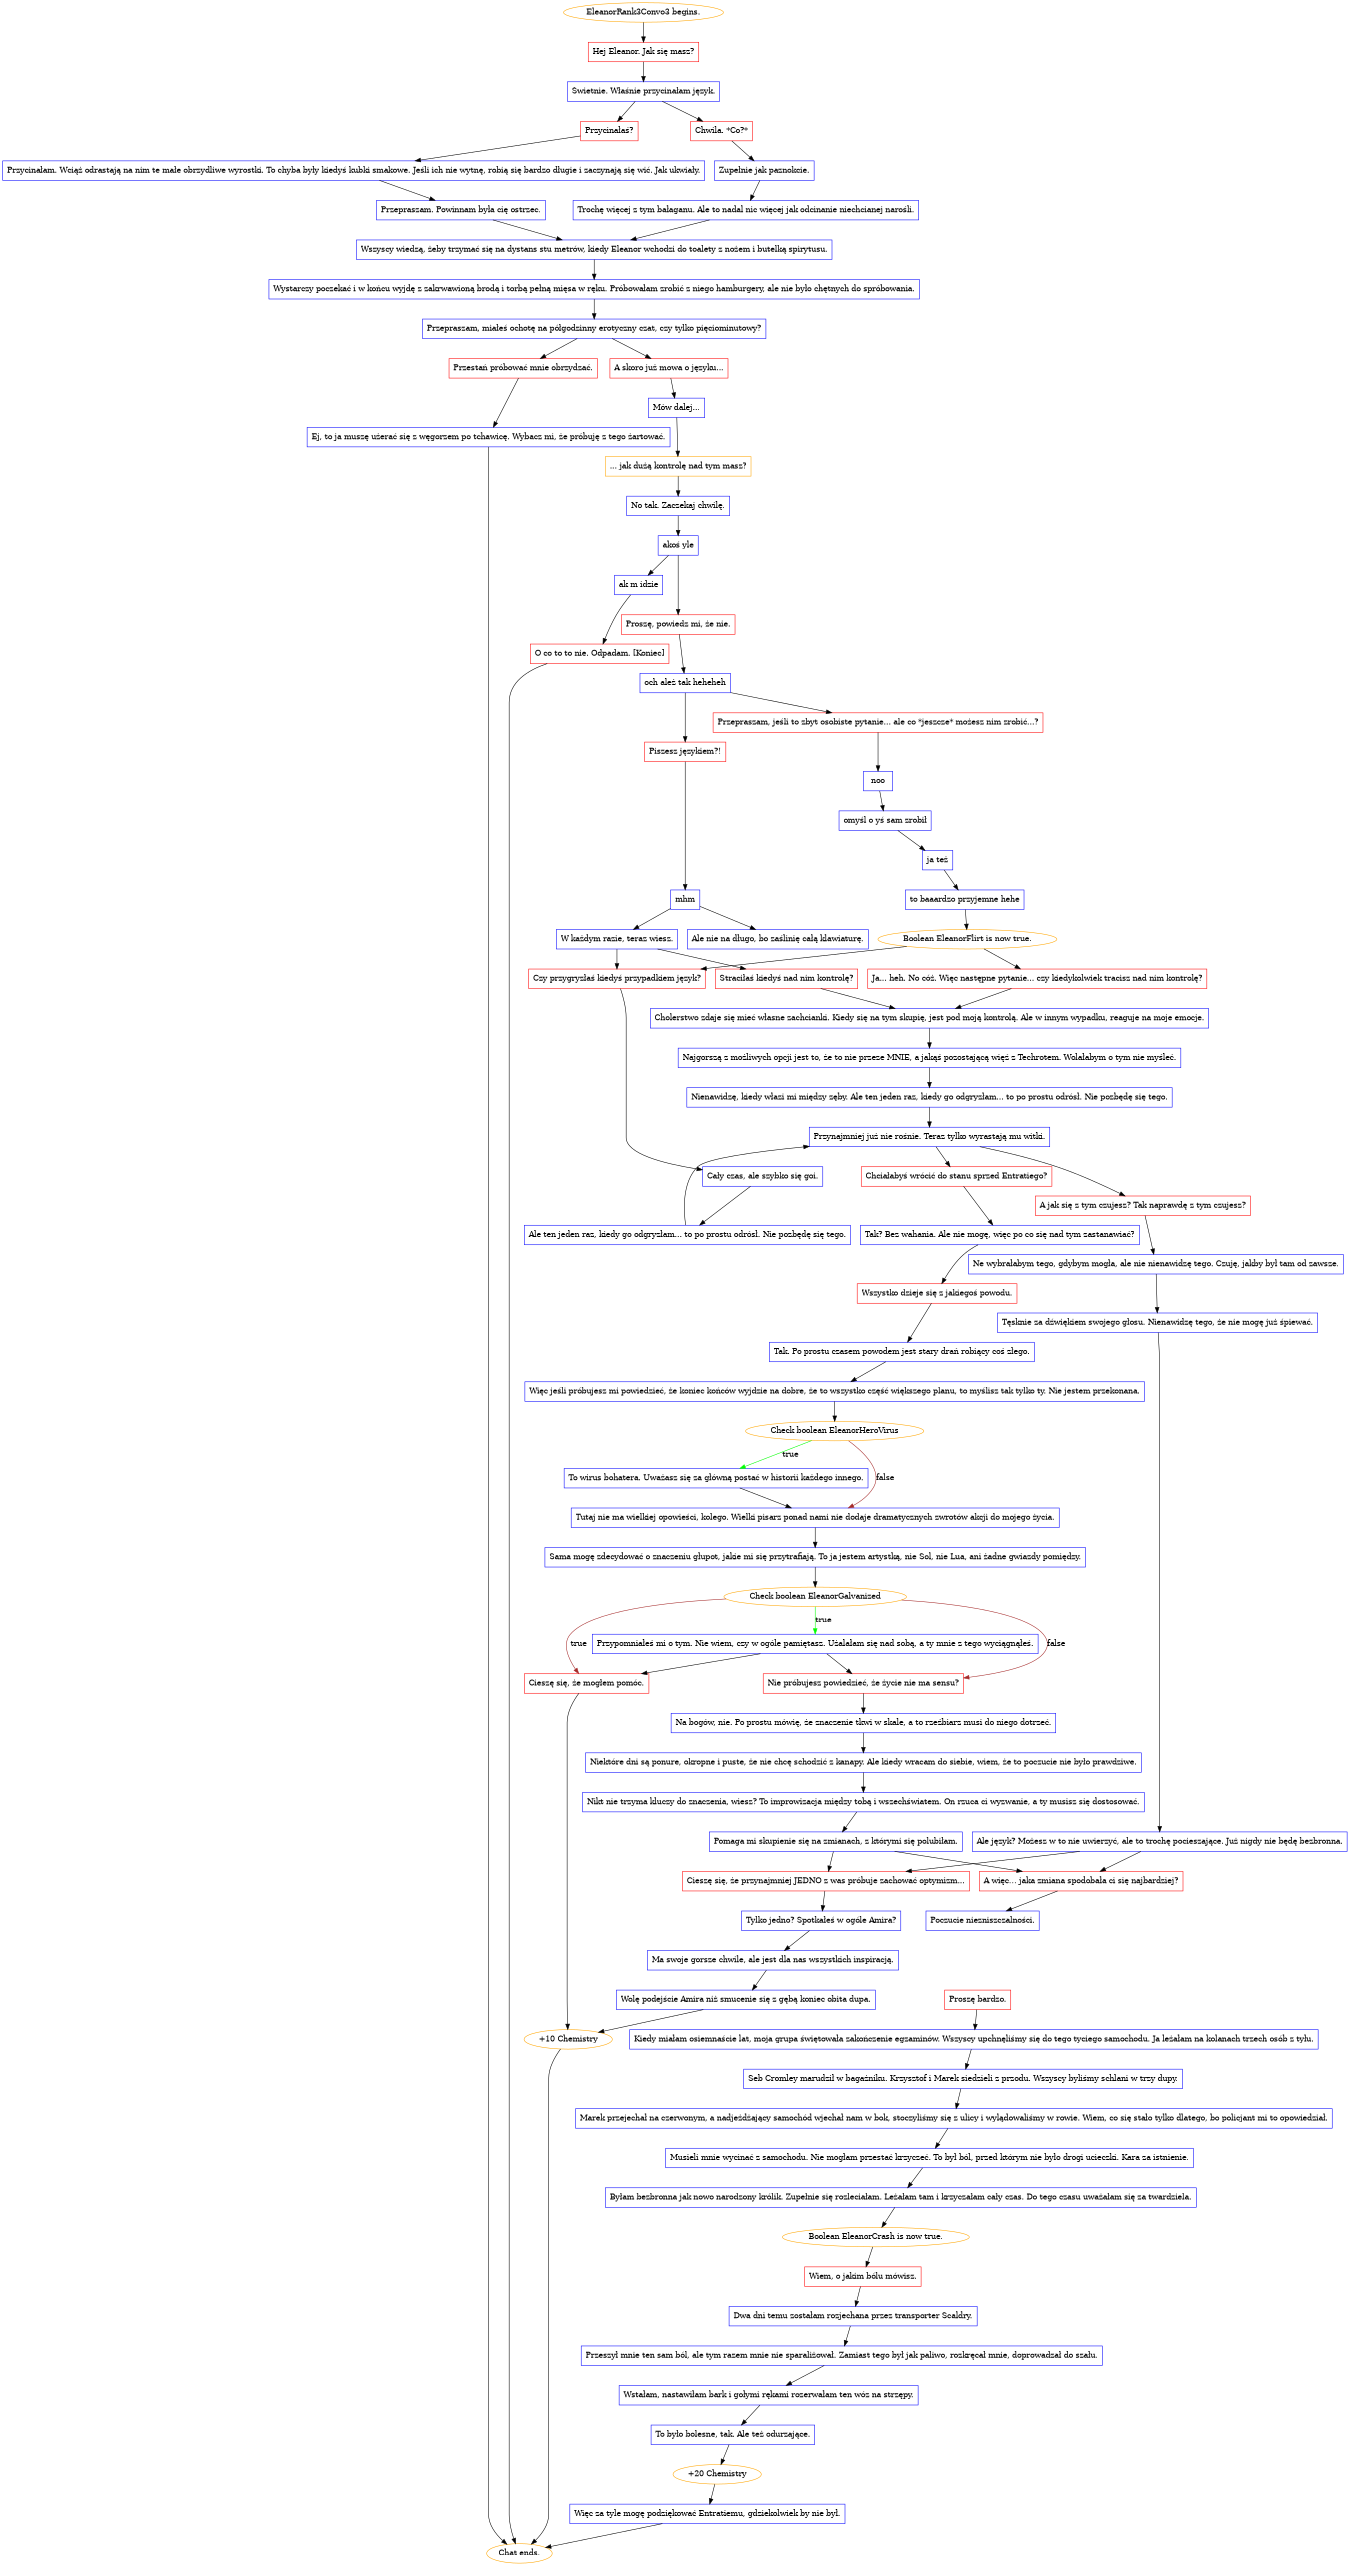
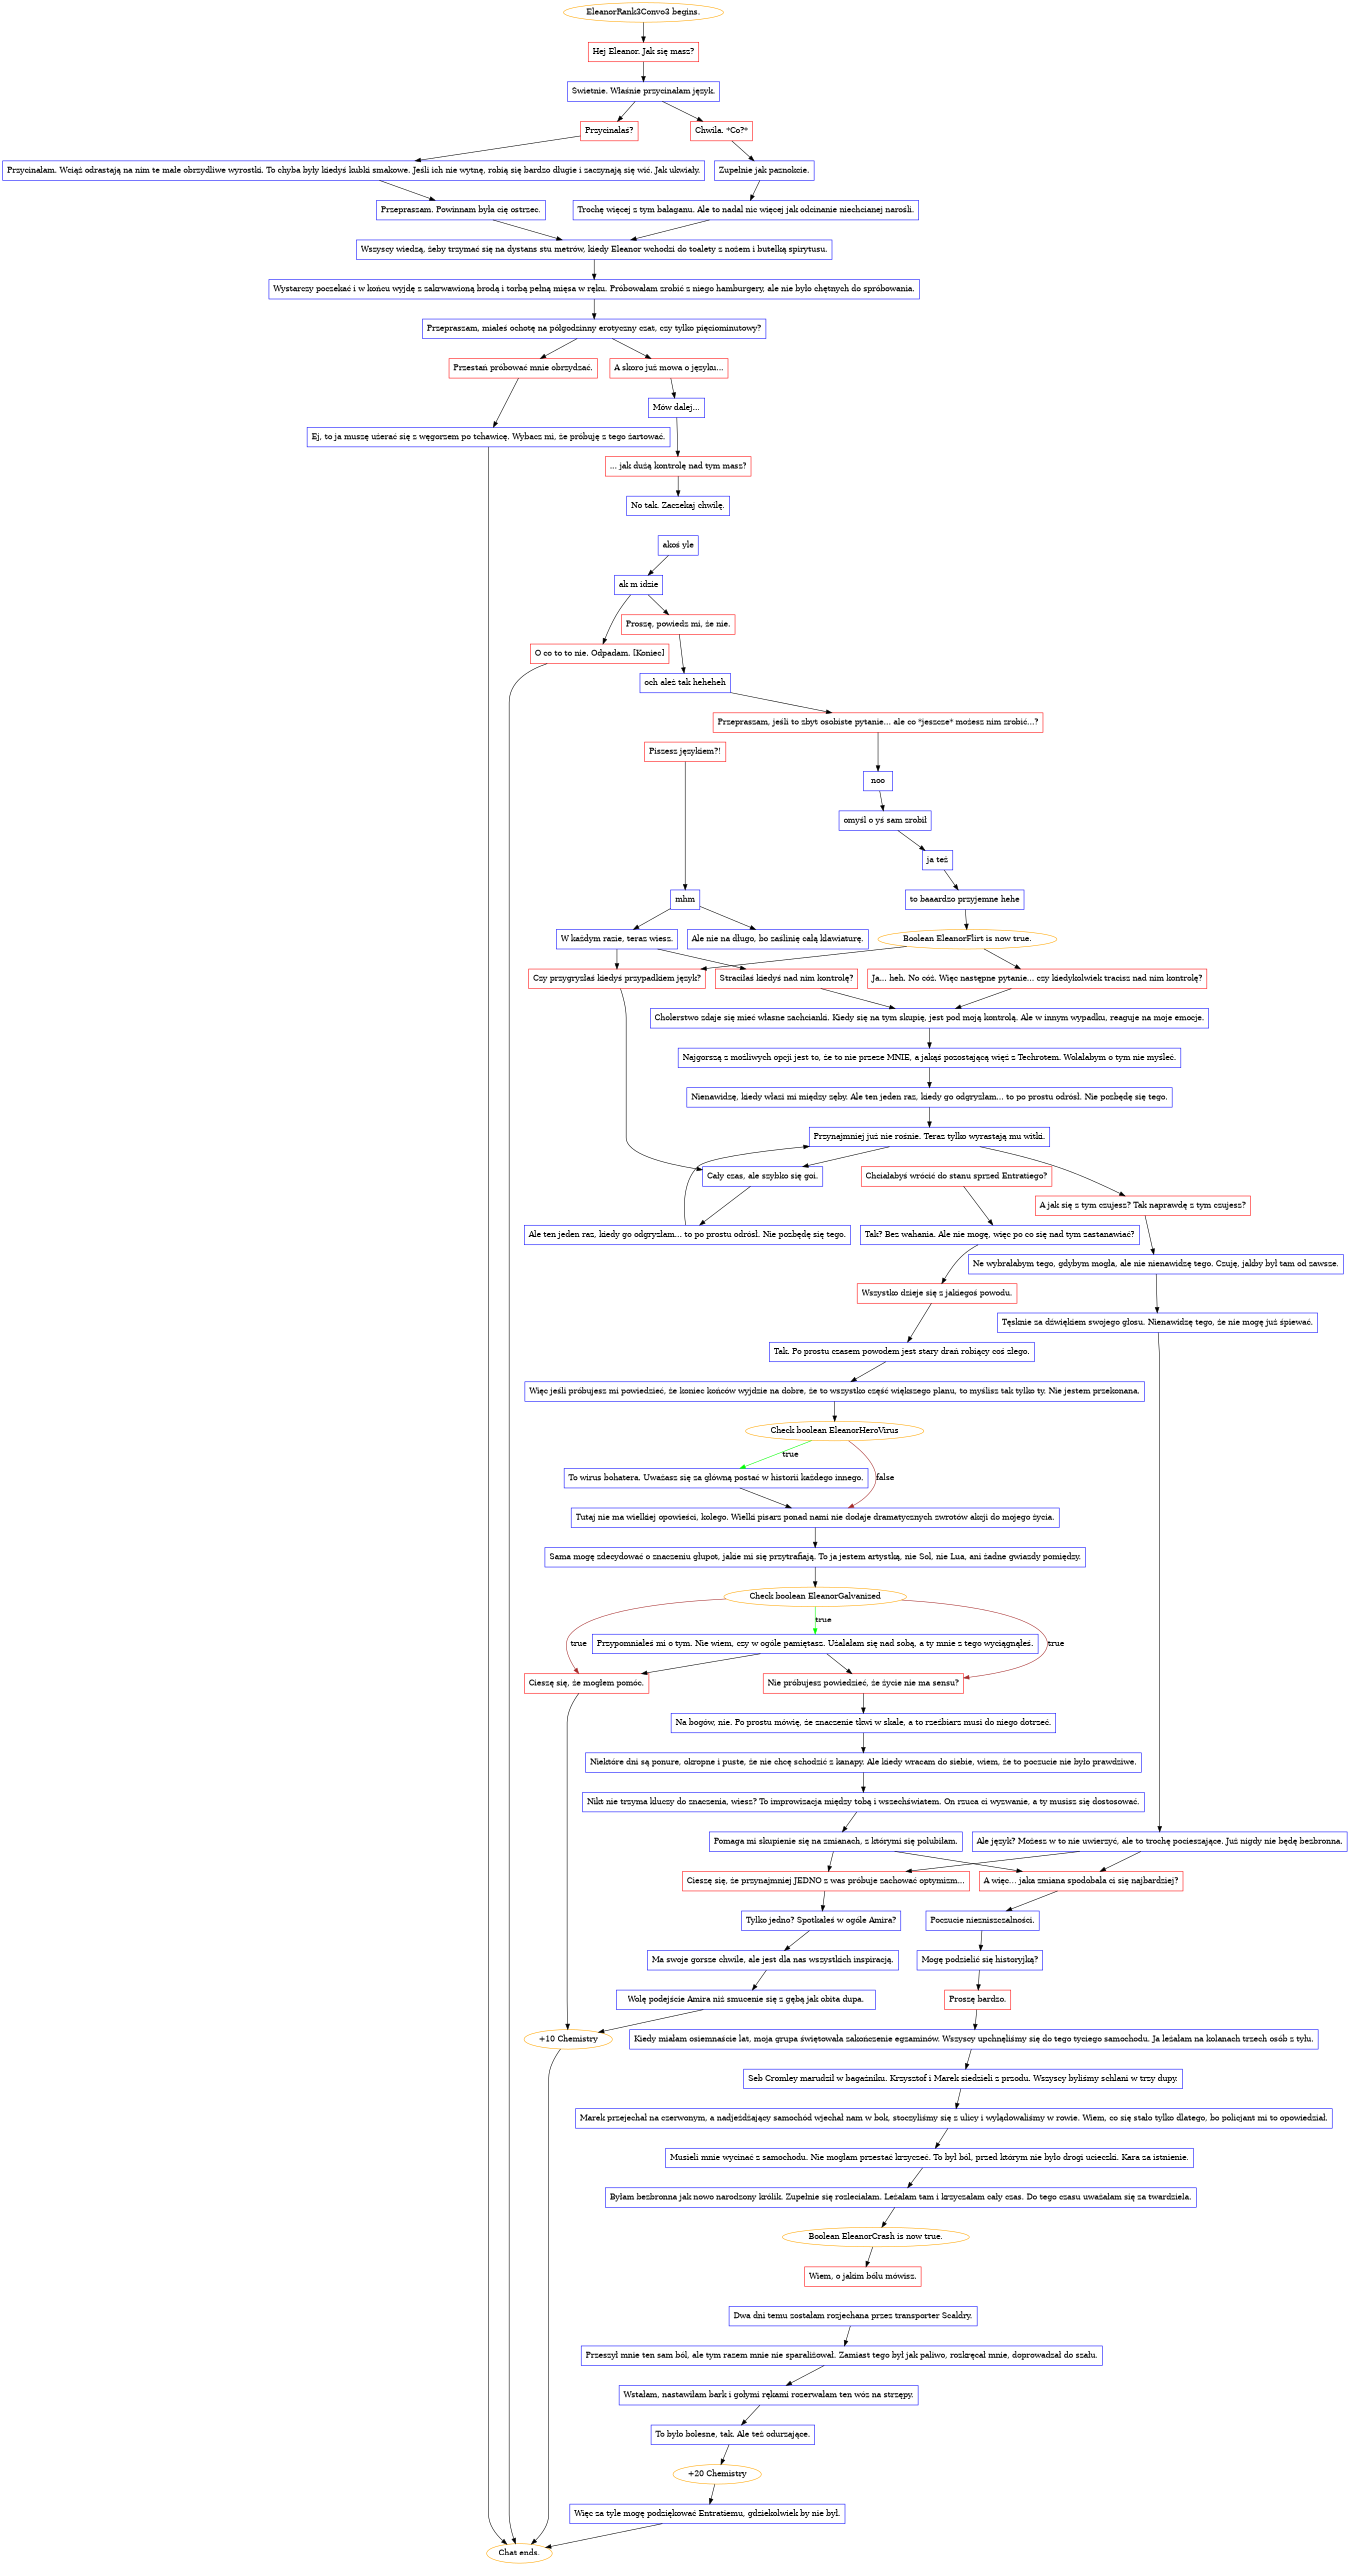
(678, 466) -> (678, 466)
(678, 523) -> none
(678, 582) -> (656, 603)
(685, 715) -> none
(941, 1155) -> (849, 1156)
(1056, 1644) -> (1056, 1644)
none -> (980, 1960)
(746, 2000) -> (746, 2000)
(859, 2294) -> none
